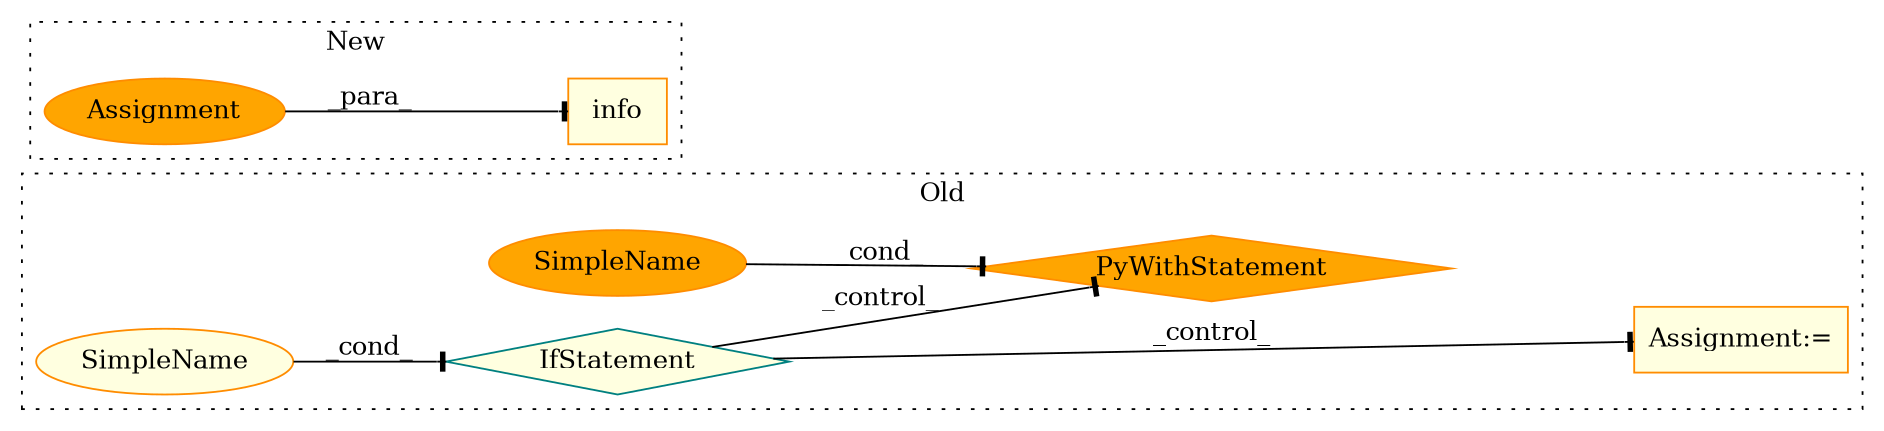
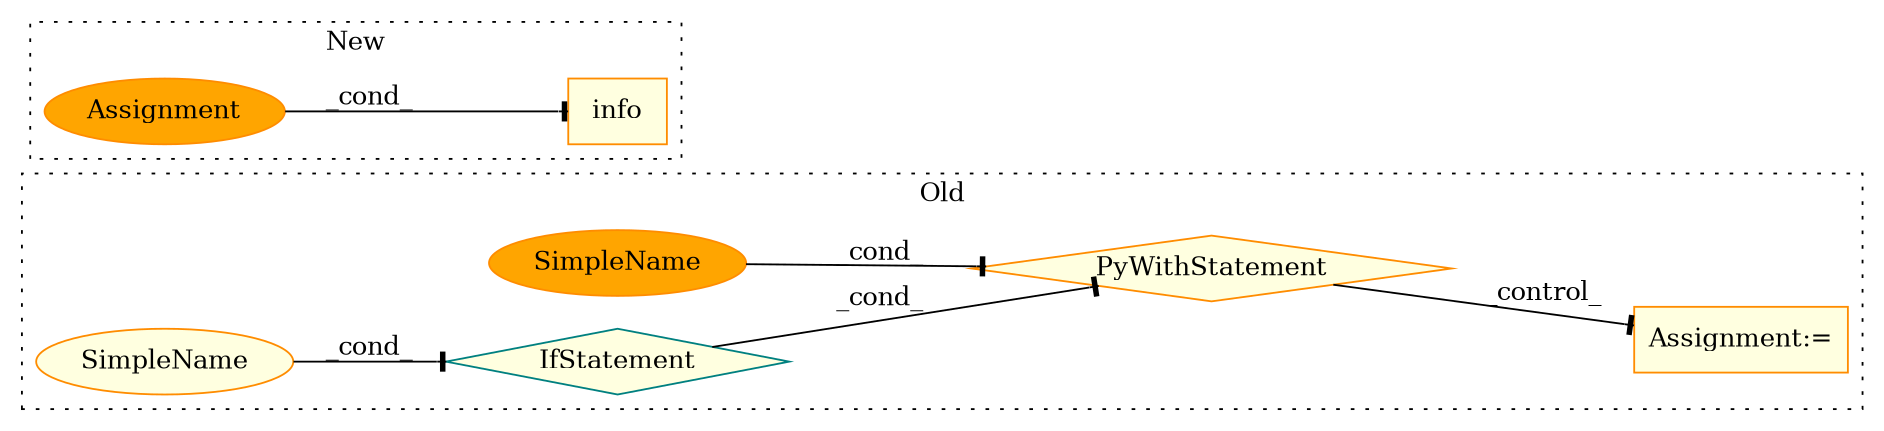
(370, 98) -> (370, 98)
(1212, 268) -> (1212, 268)
(880, 299) -> (880, 299)
(1199, 350) -> (1479, 304)
